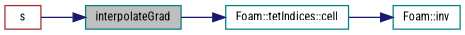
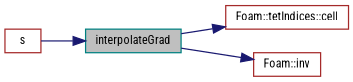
(287, 17) -> (287, 17)
(365, 17) -> (211, 53)
(427, 17) -> (287, 64)
